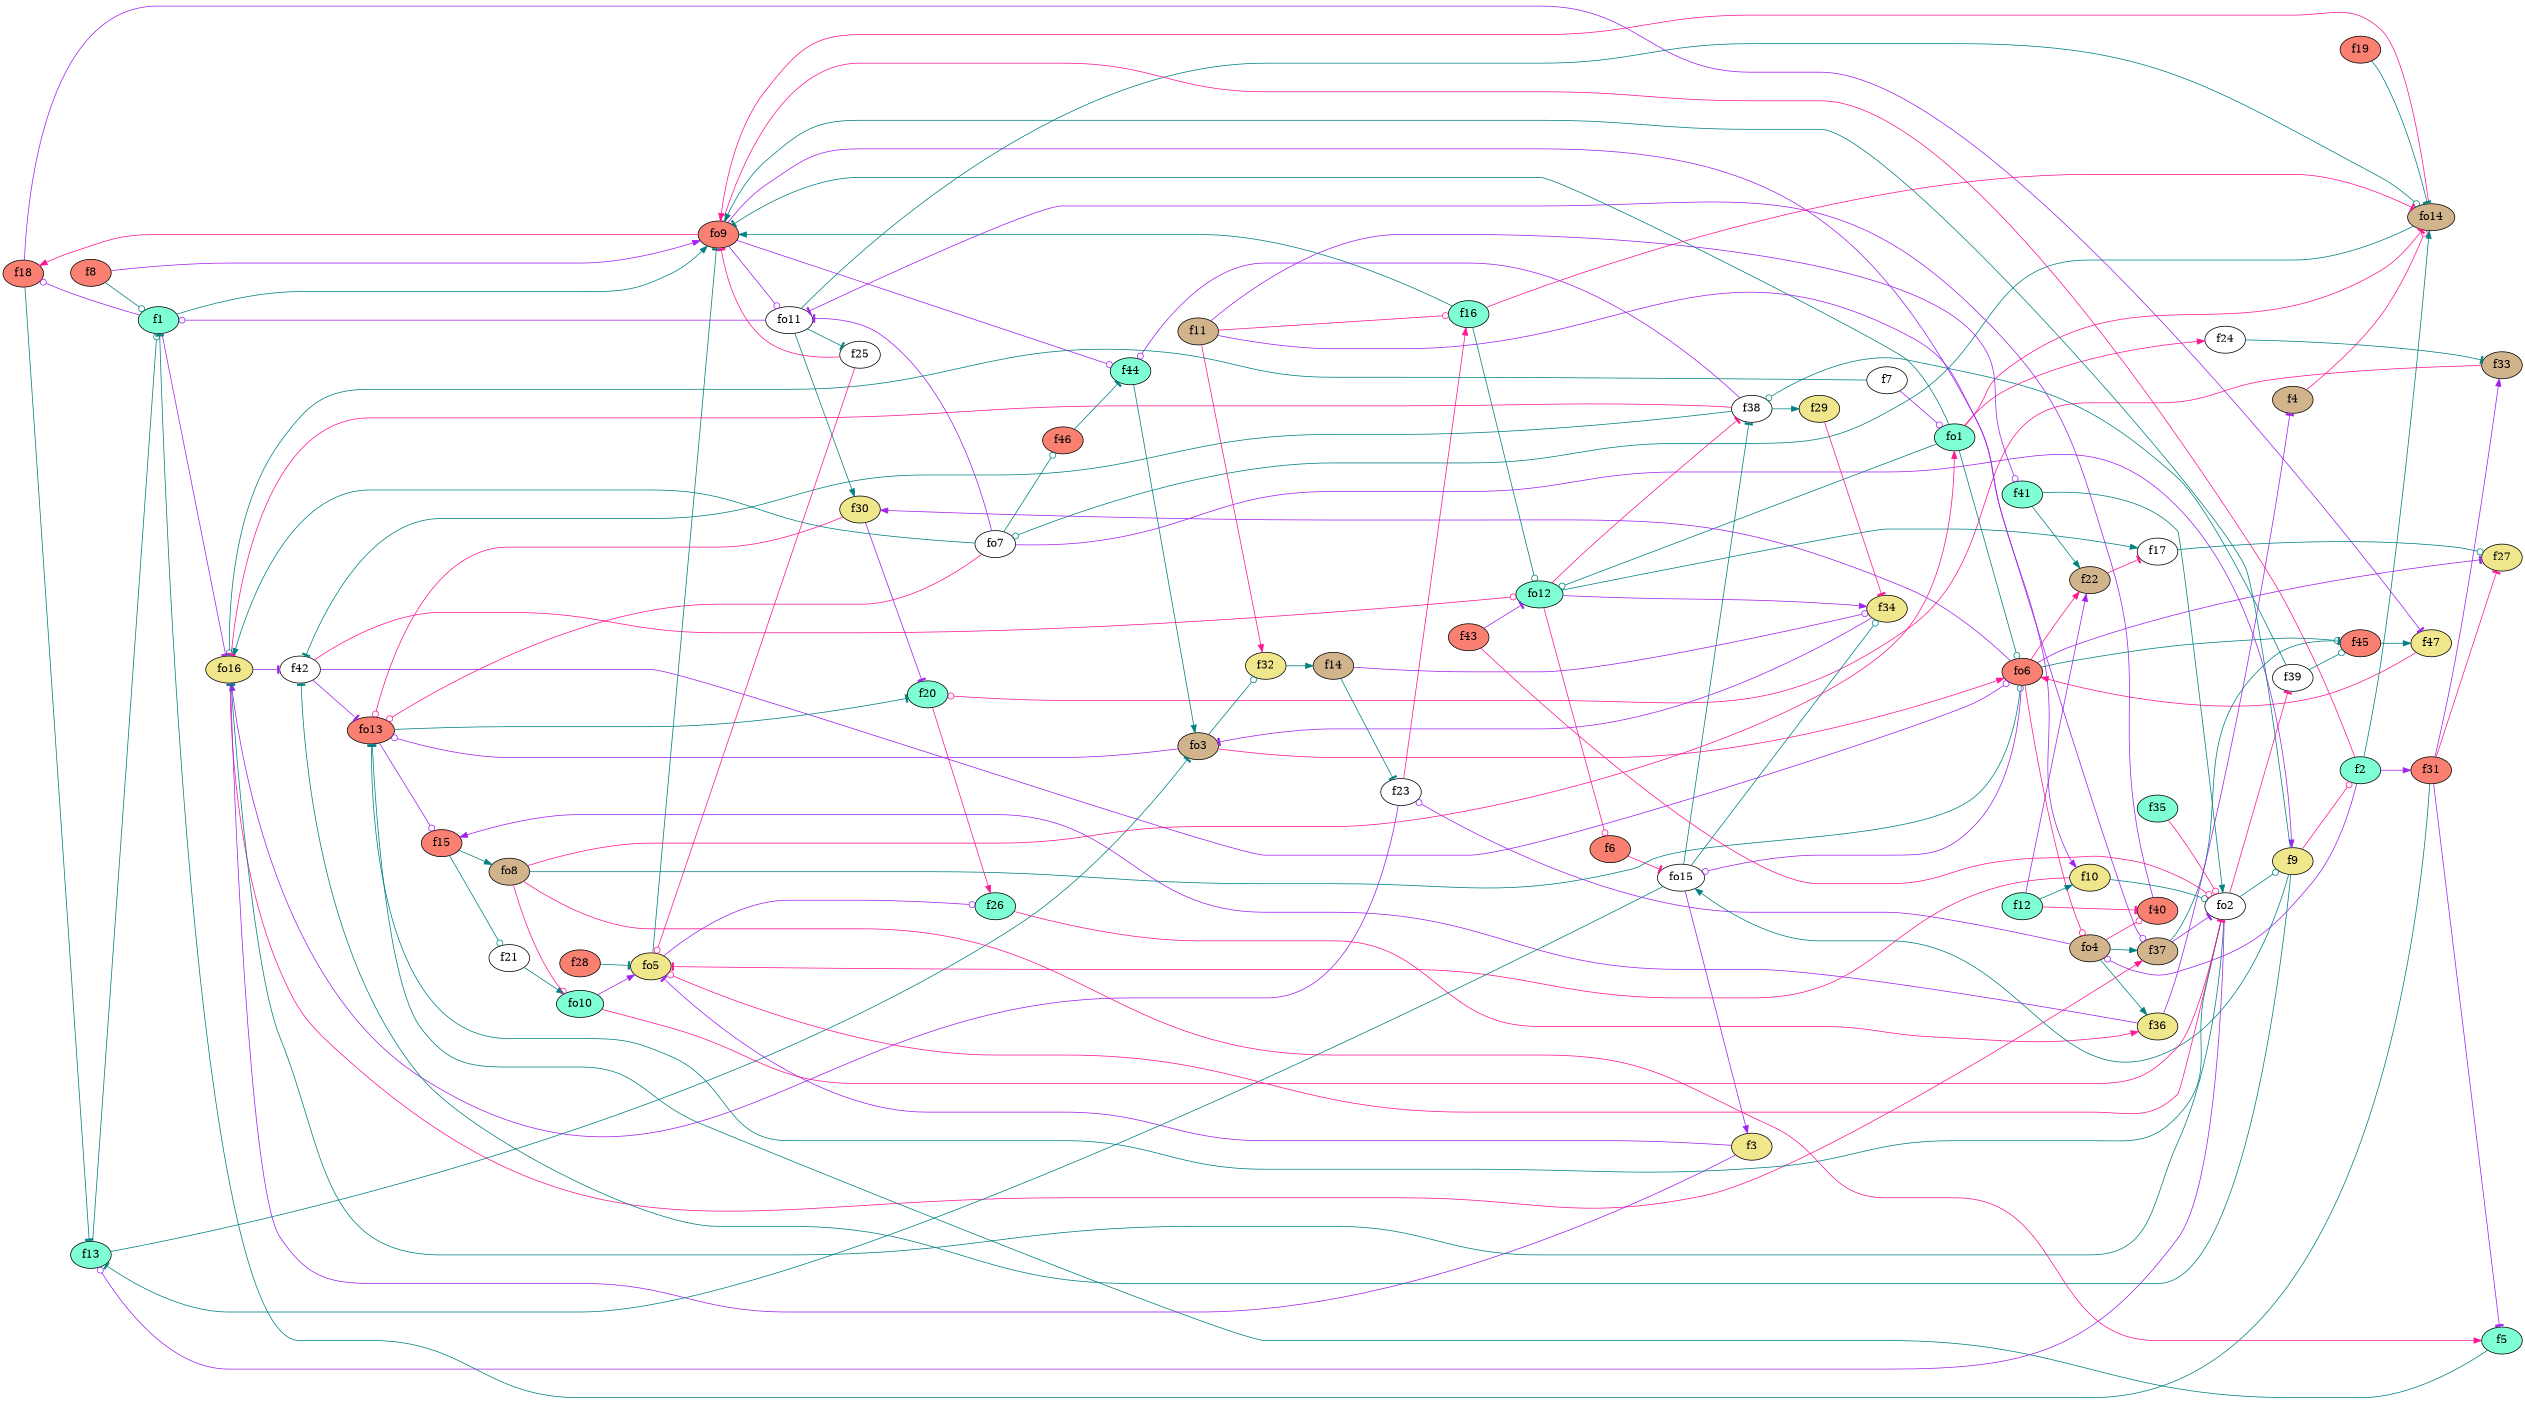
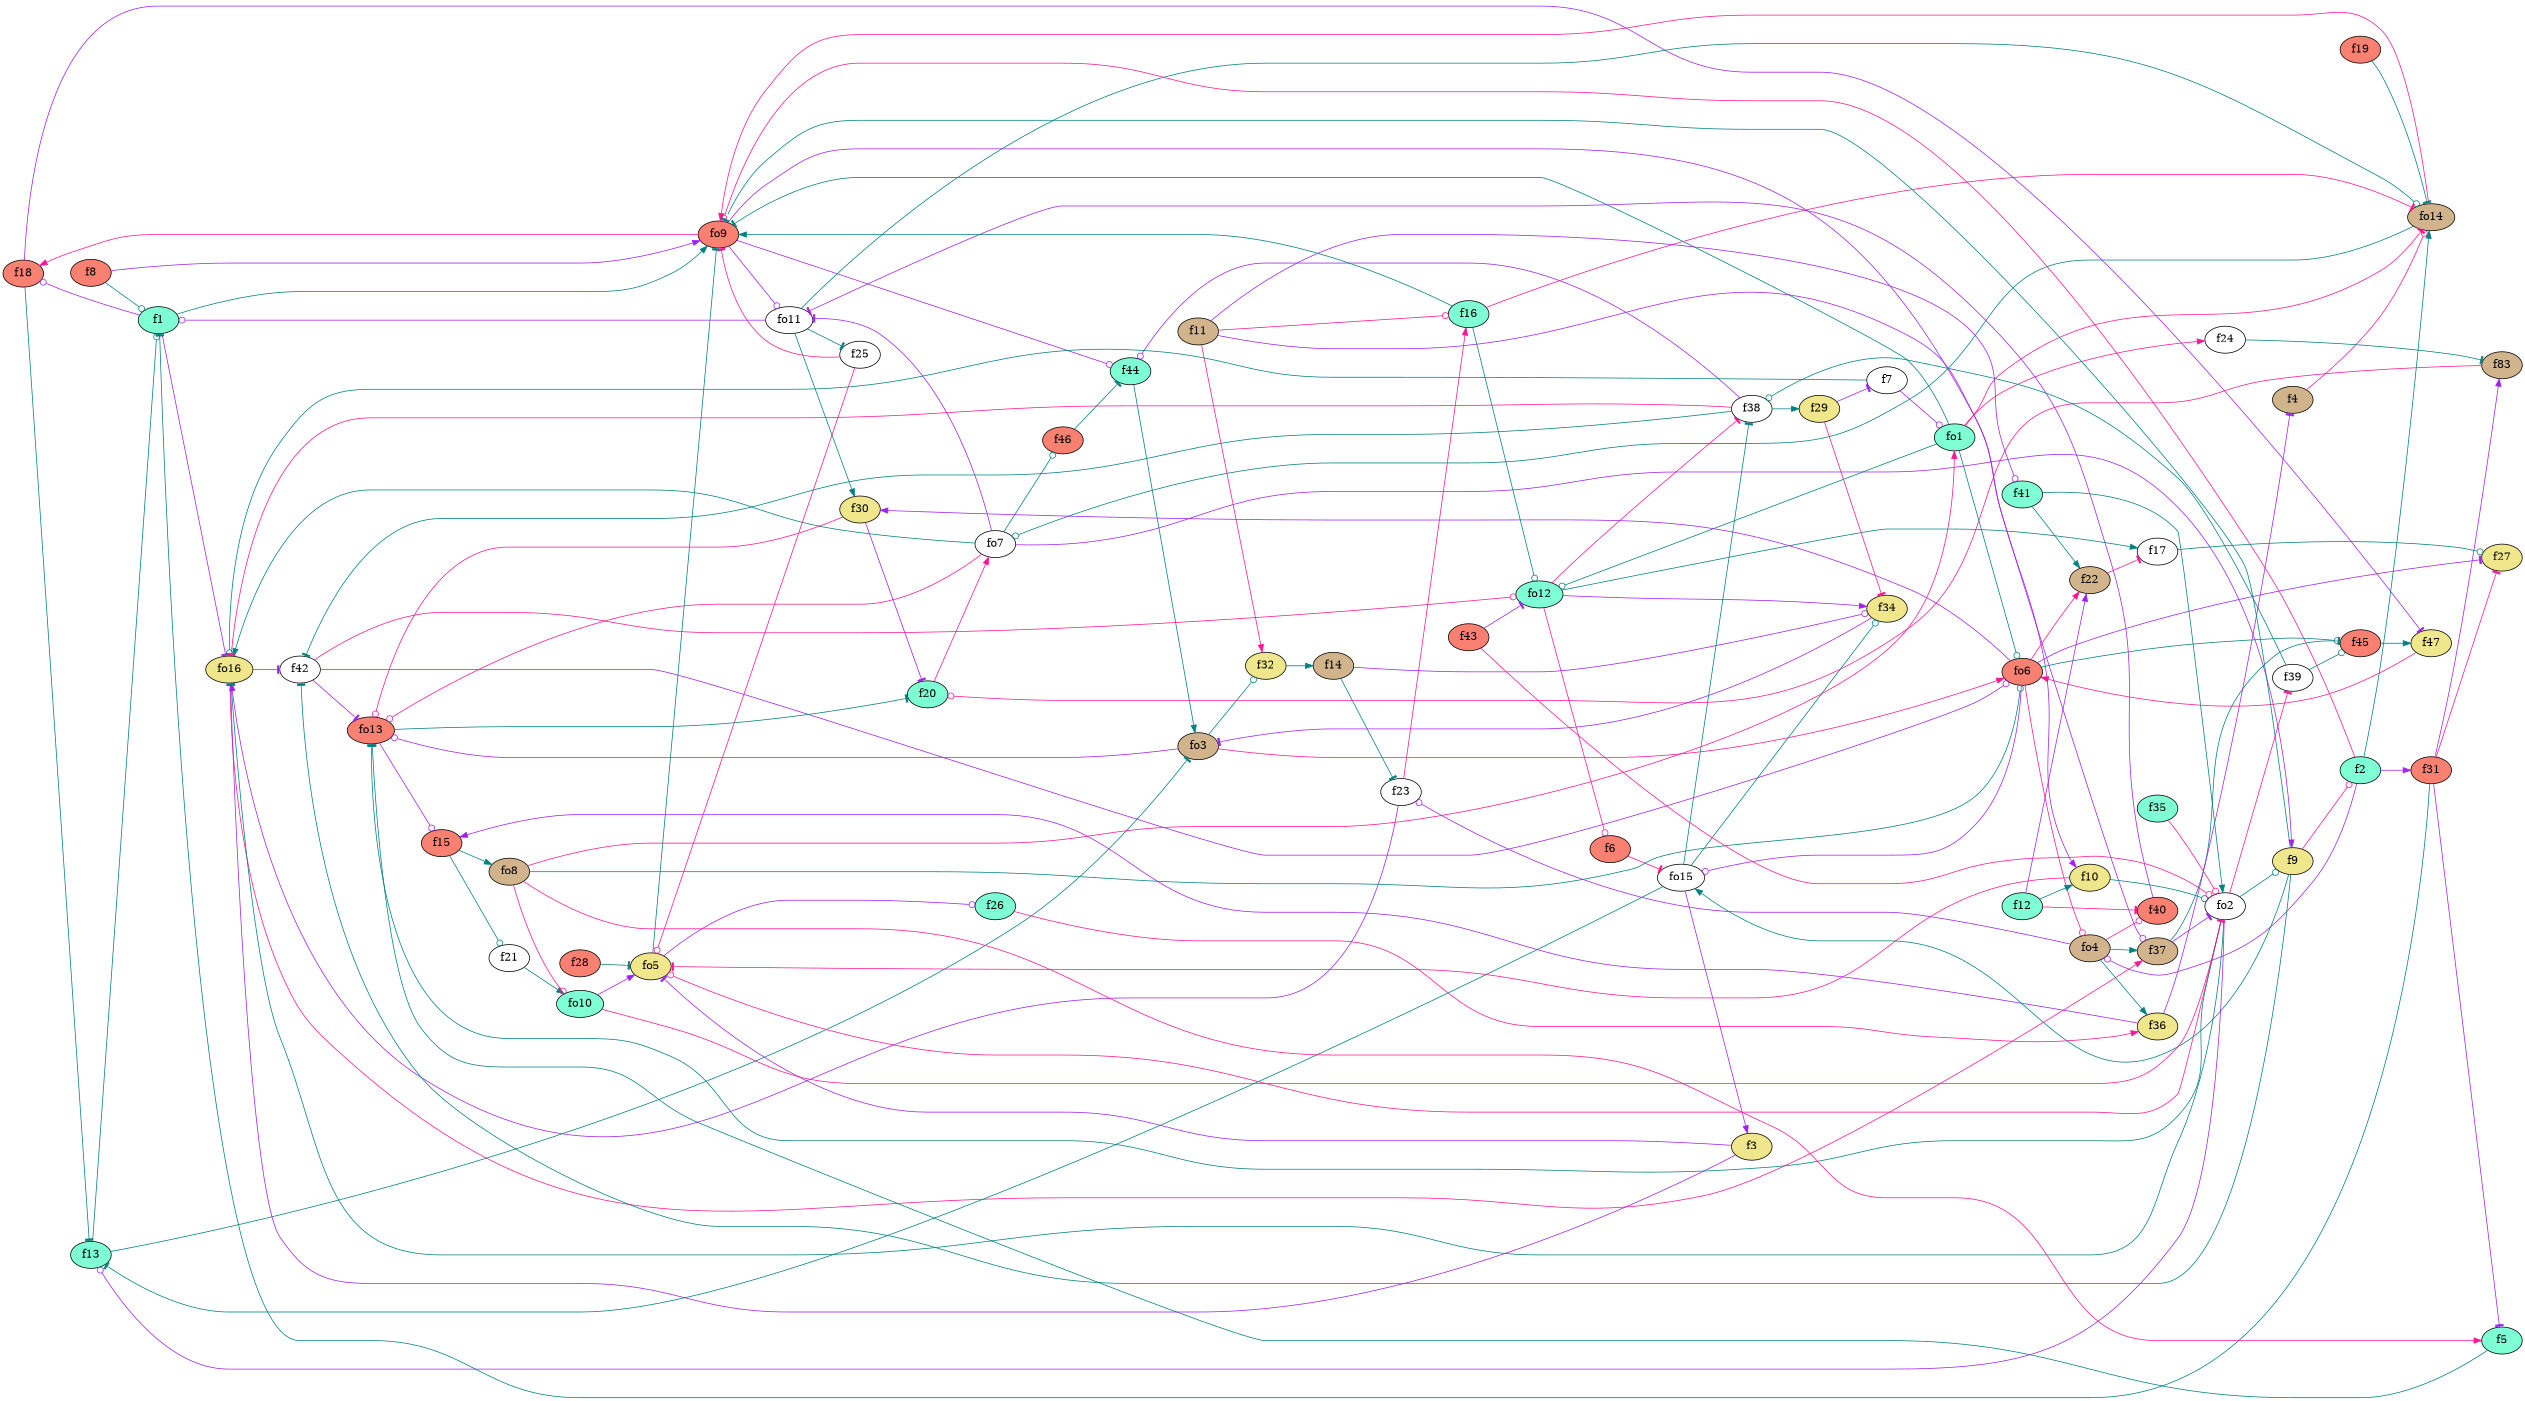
(1704, 128) -> (1704, 128)
(2502, 365) -> (2502, 365)
none -> (1851, 395)
(960, 797) -> (960, 623)
